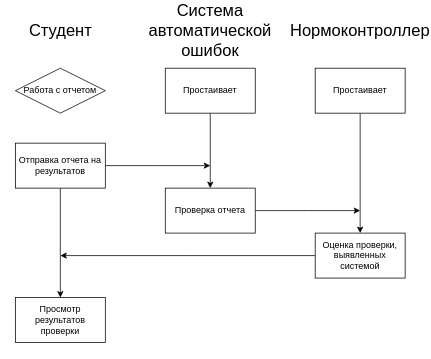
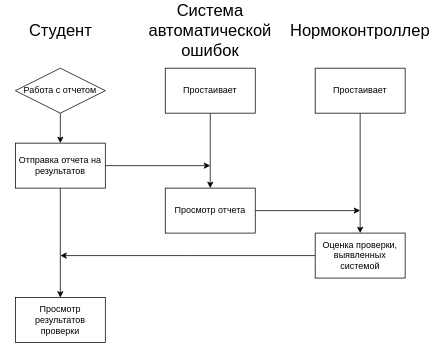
none -> (60, 125)
(210, 210) -> (210, 210)
